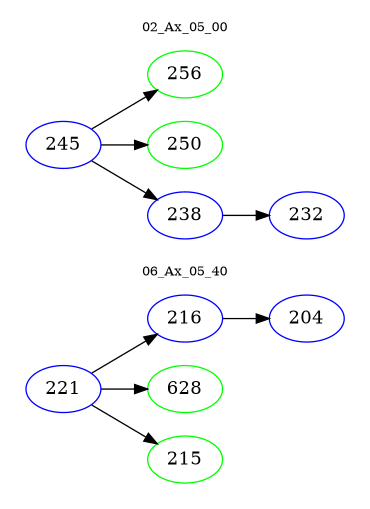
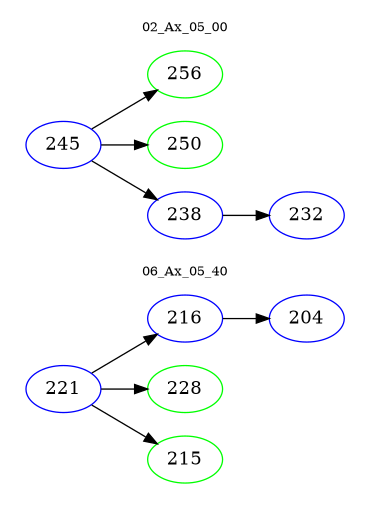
(185, 389) -> (185, 389)
